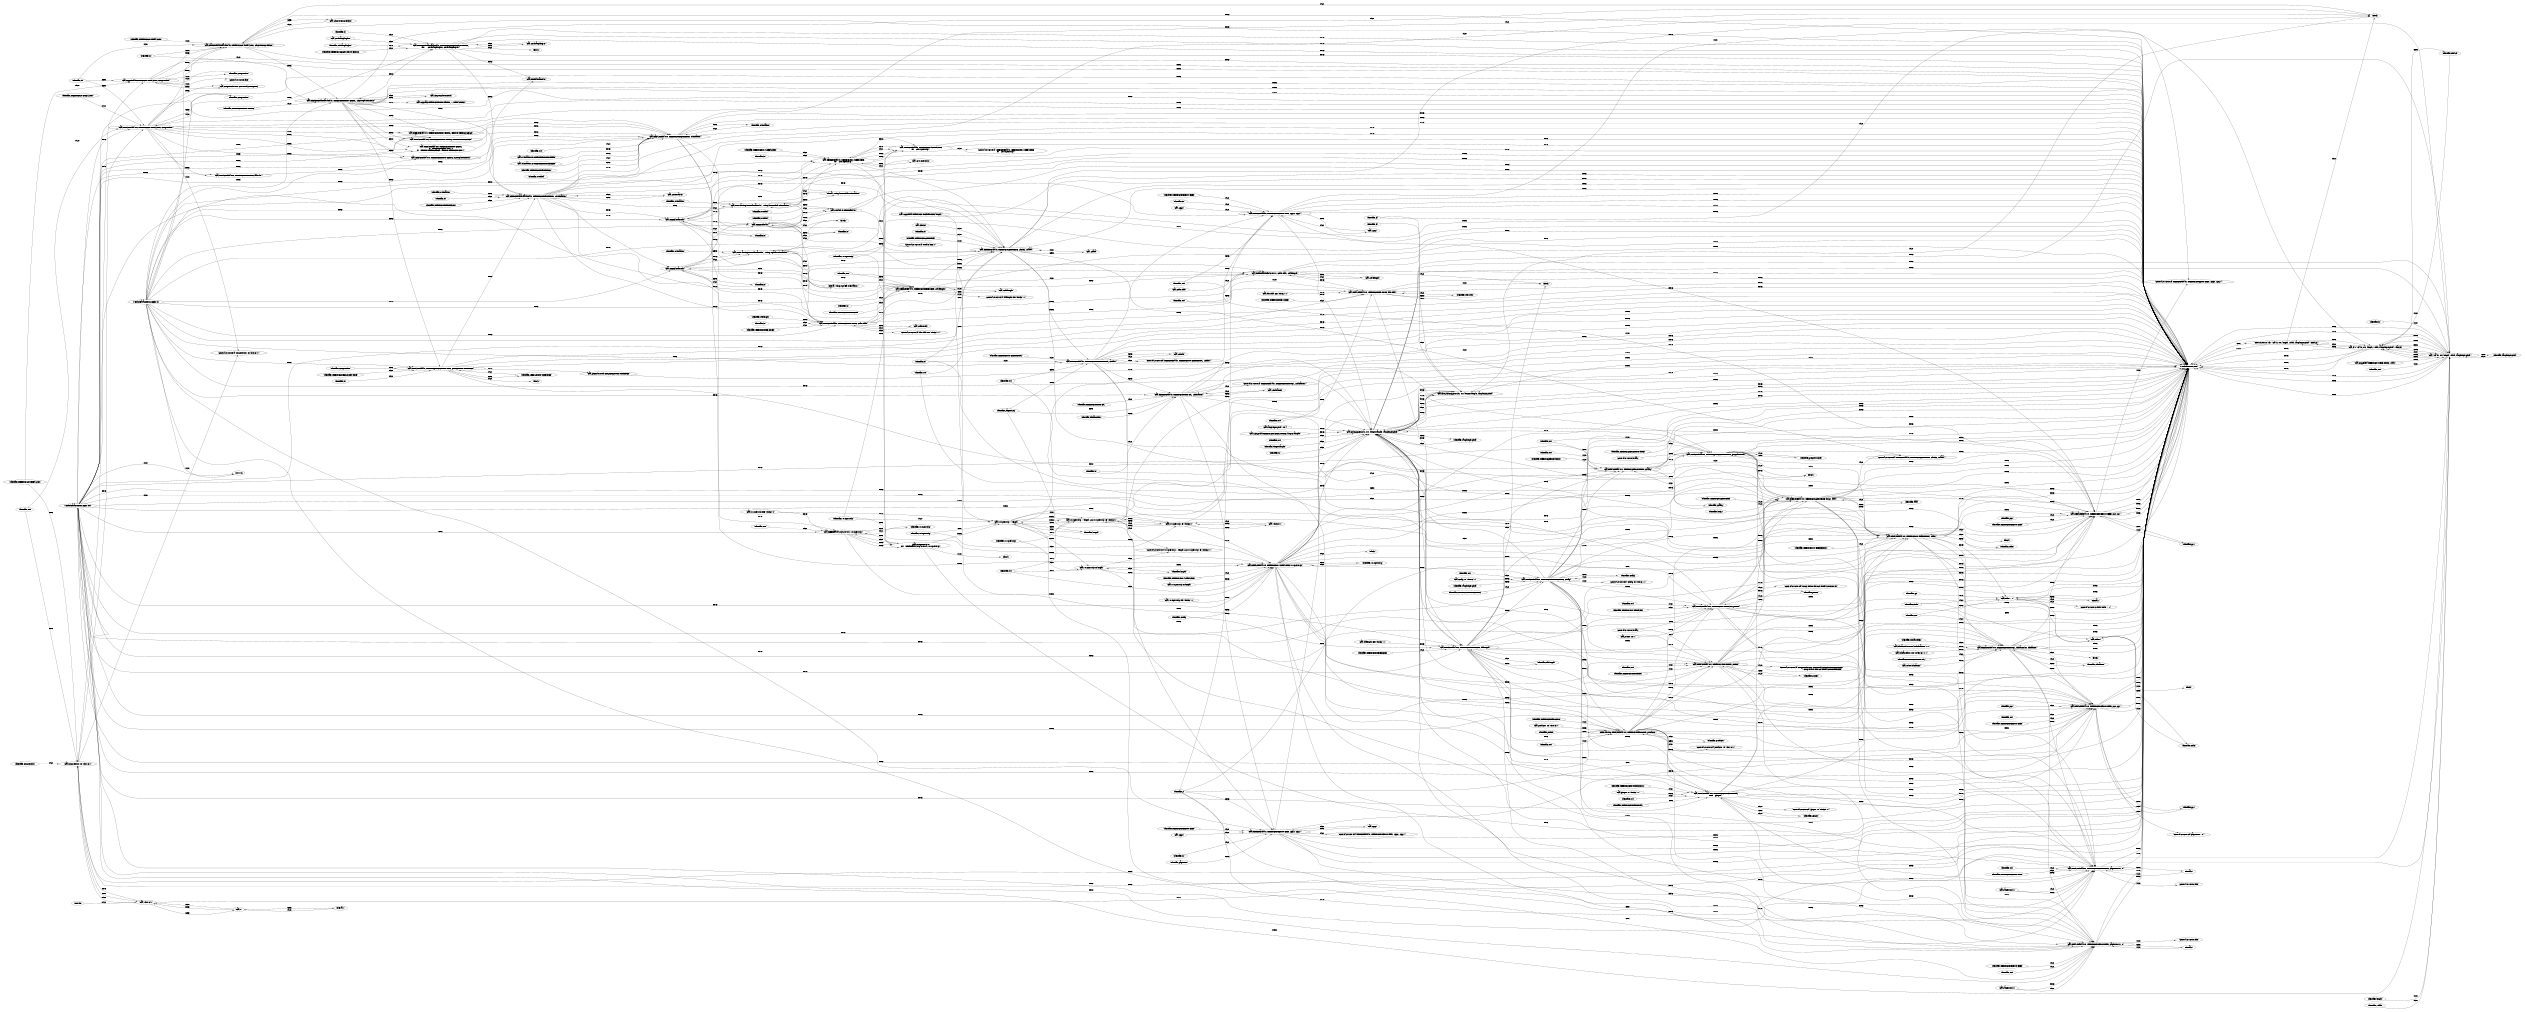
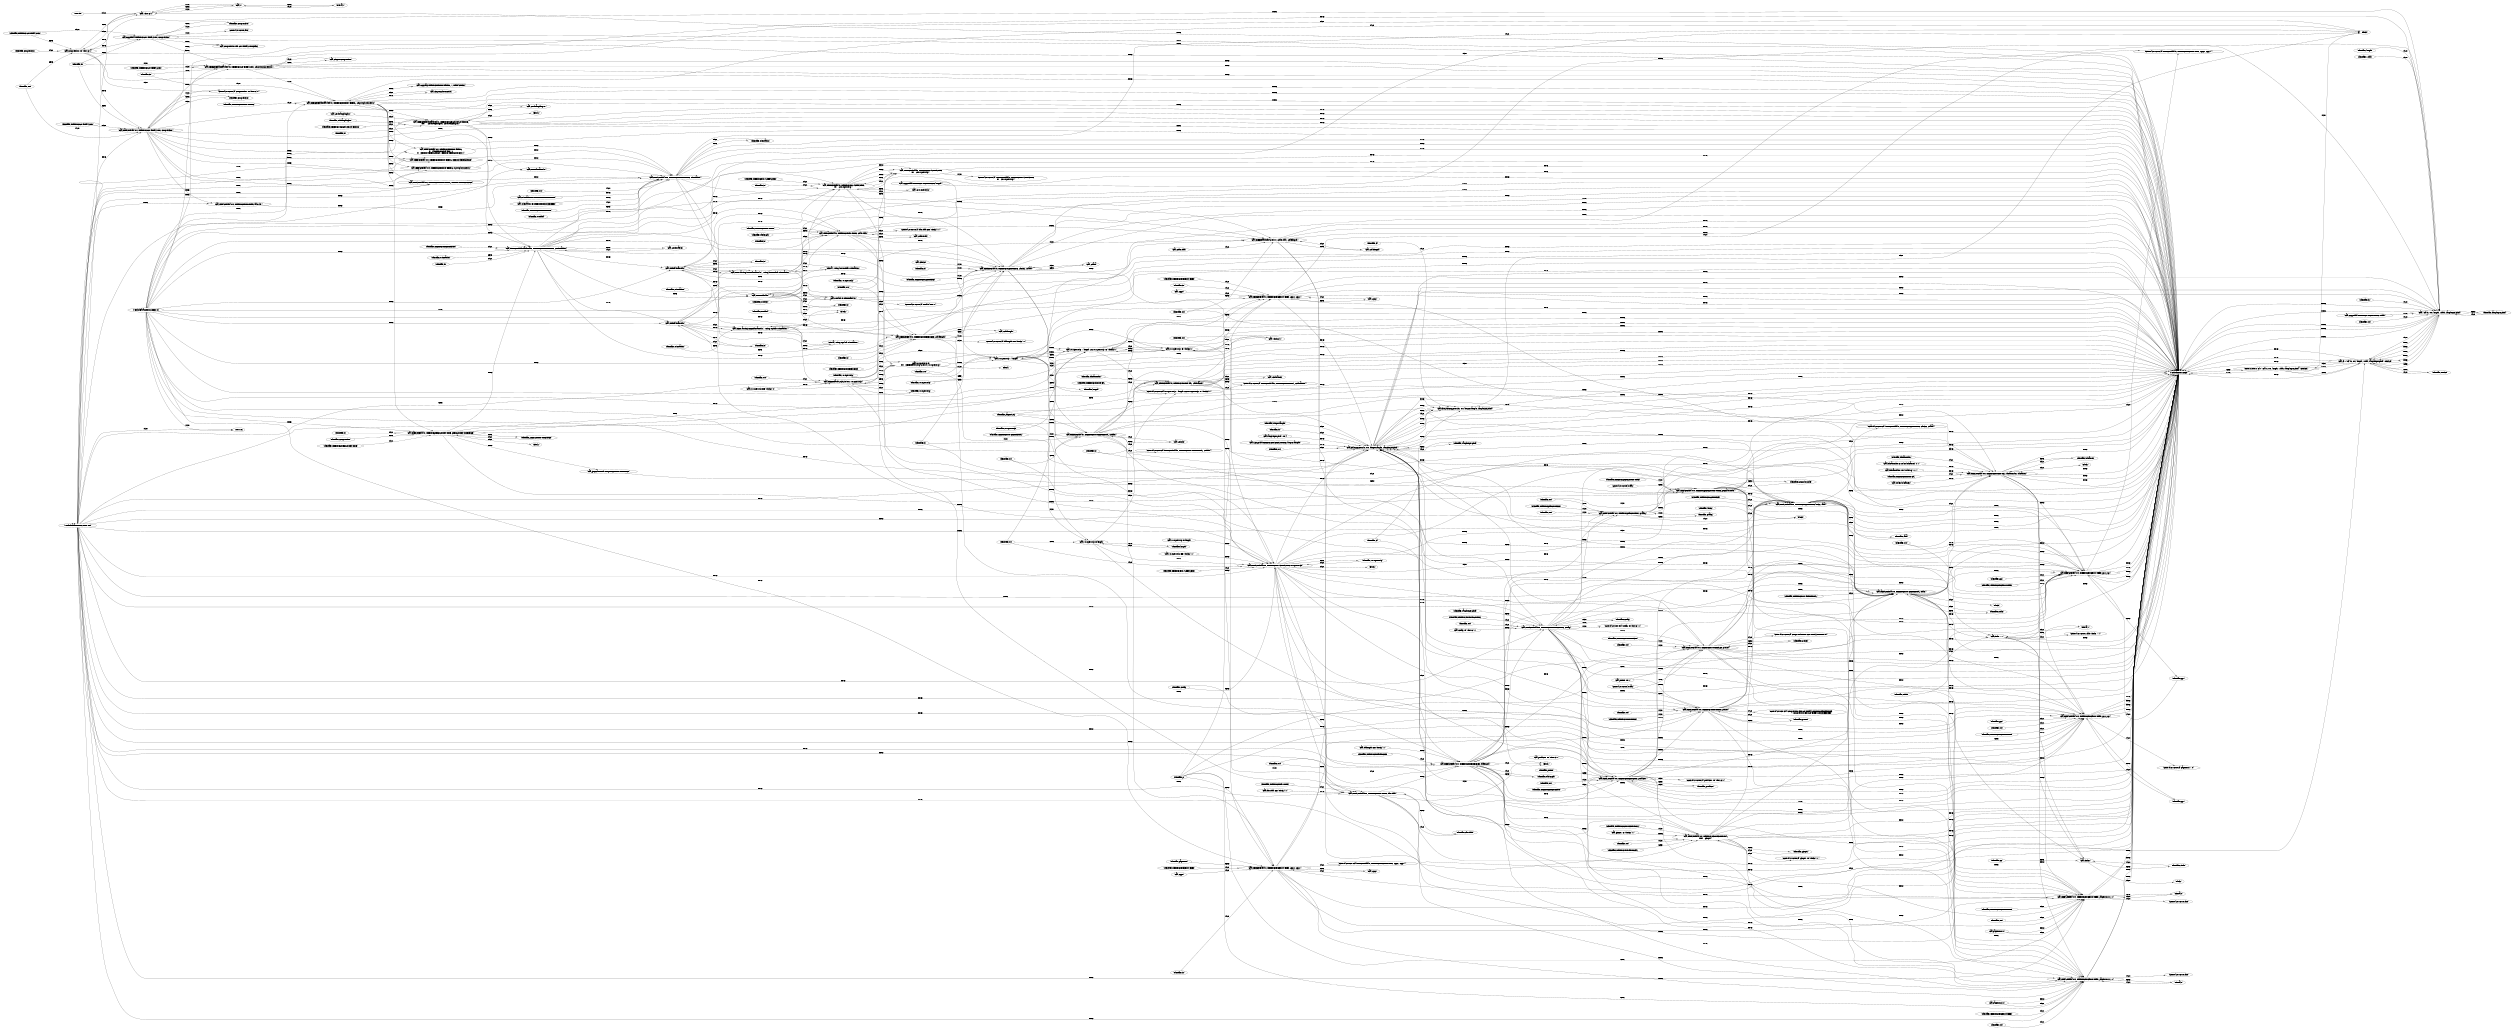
(1956, 596) -> (2041, 861)
(1628, 732) -> (1623, 779)
